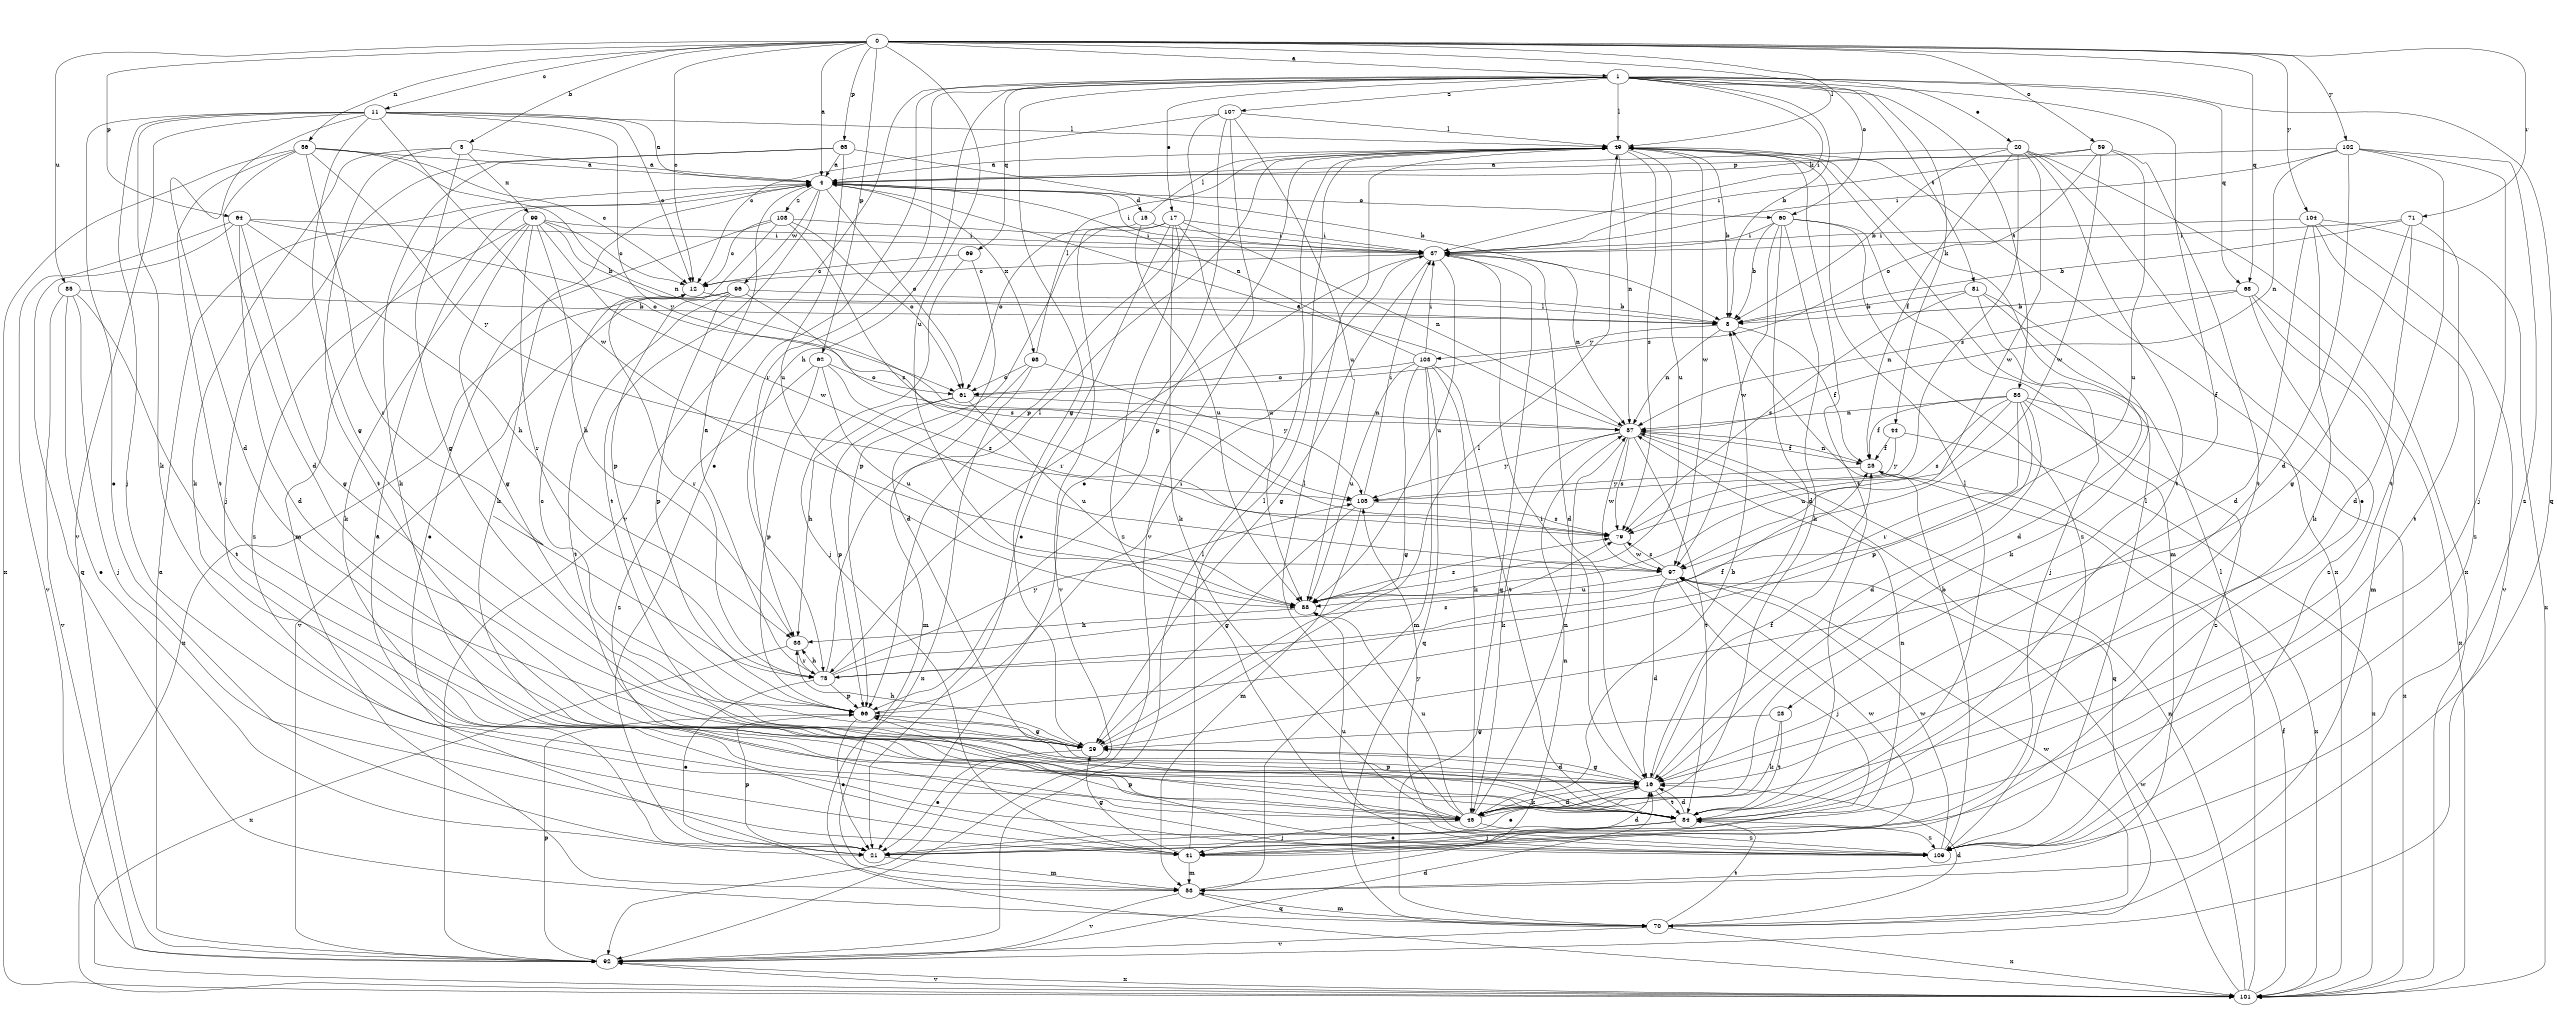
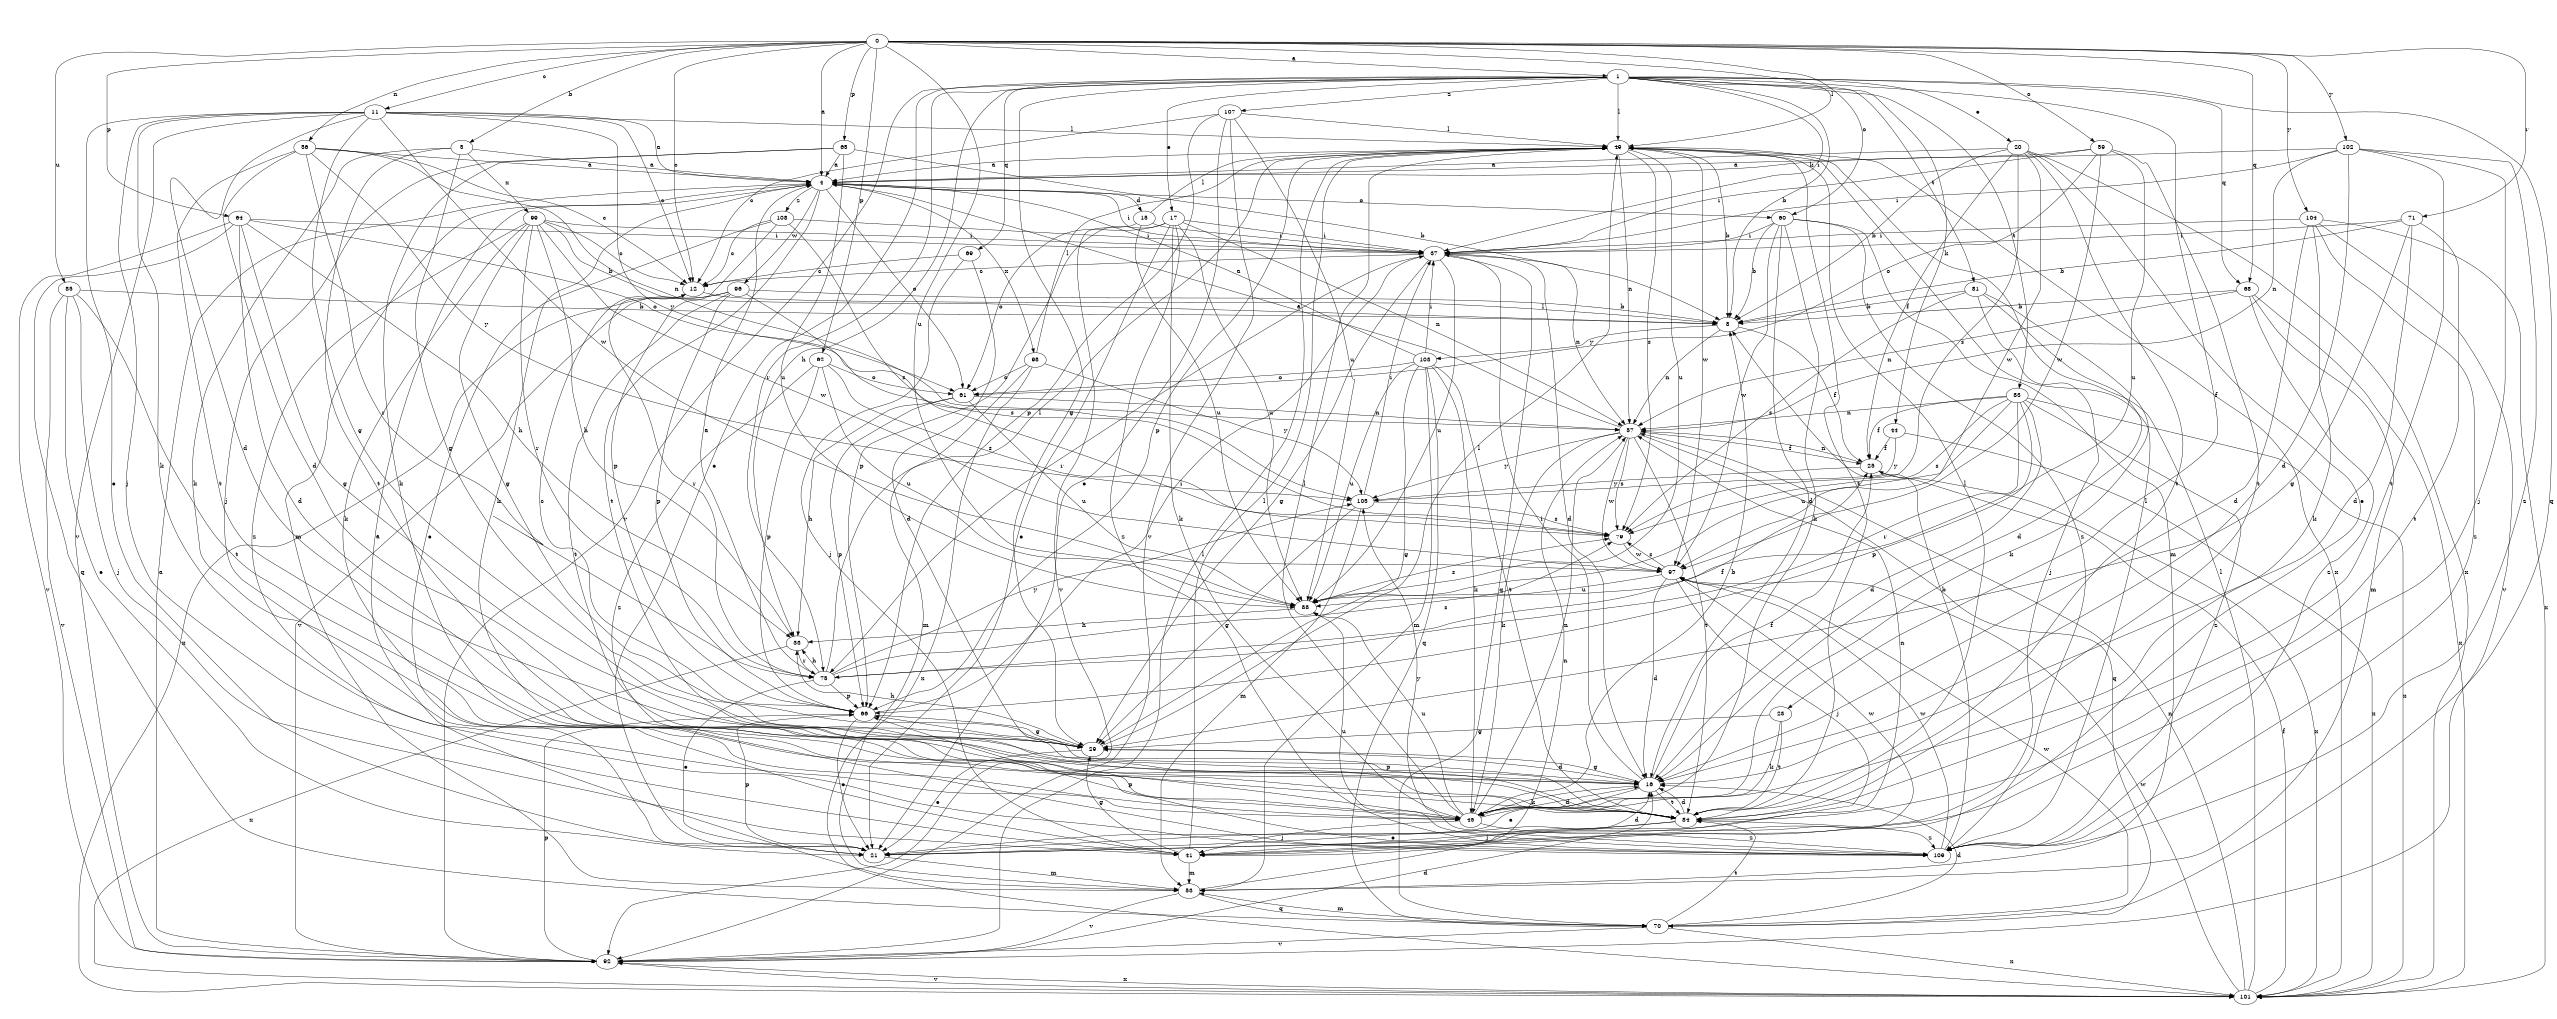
(1736, 165) -> (1736, 165)
(882, 290) -> none
(614, 992) -> none
